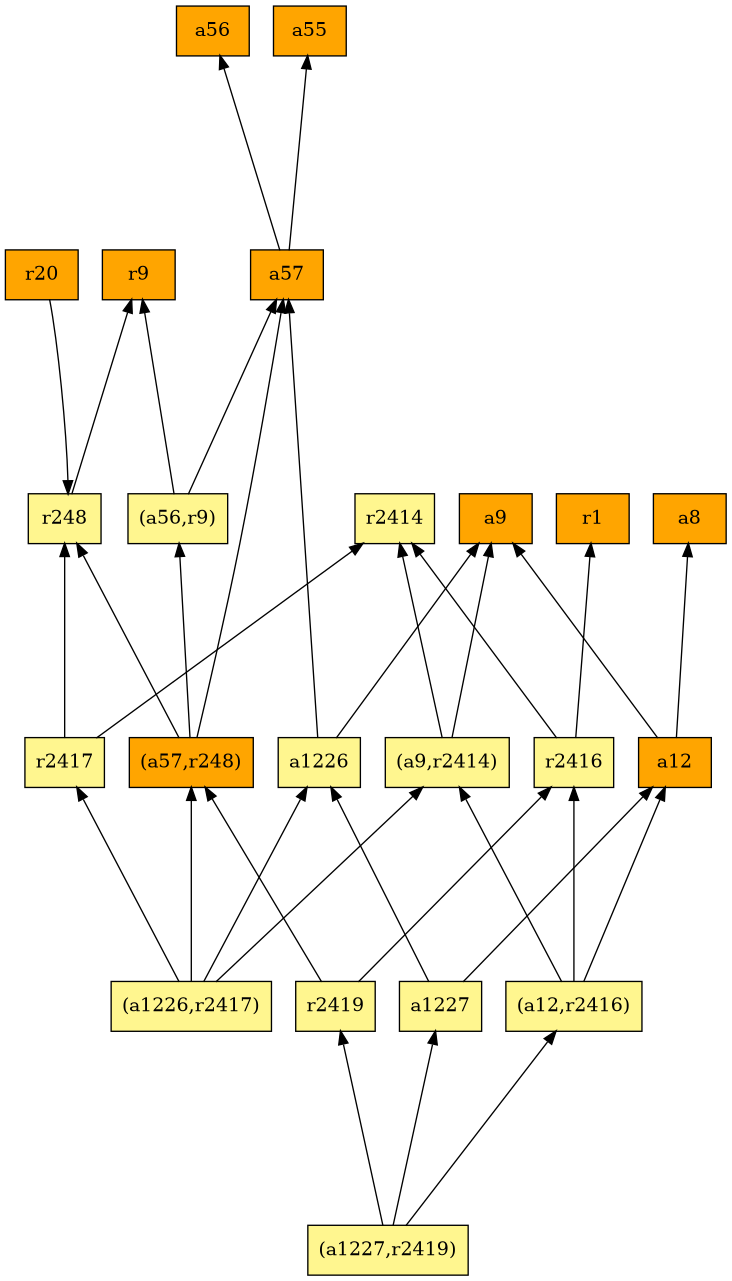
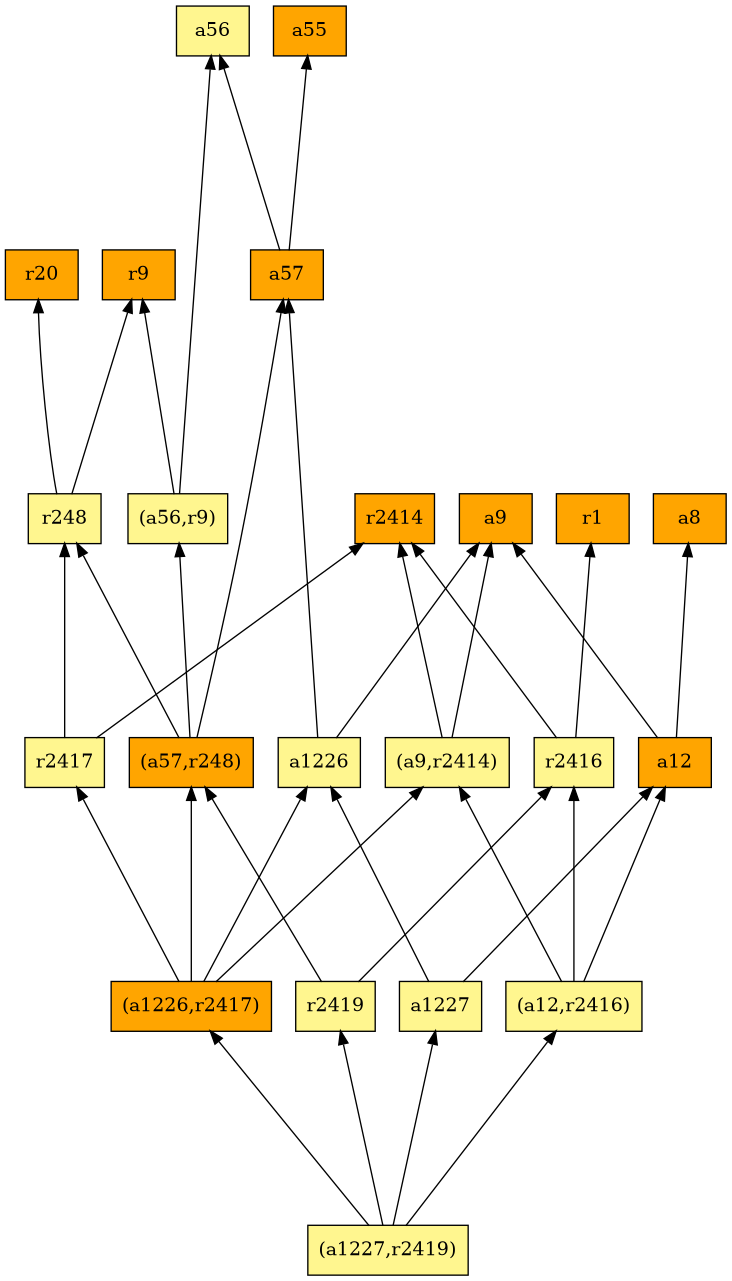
(213, 31) -> (213, 31)
(62, 390) -> (45, 404)
(230, 403) -> (195, 282)
(395, 519) -> (395, 519)
(191, 1006) -> (191, 1006)
none -> (294, 1134)
